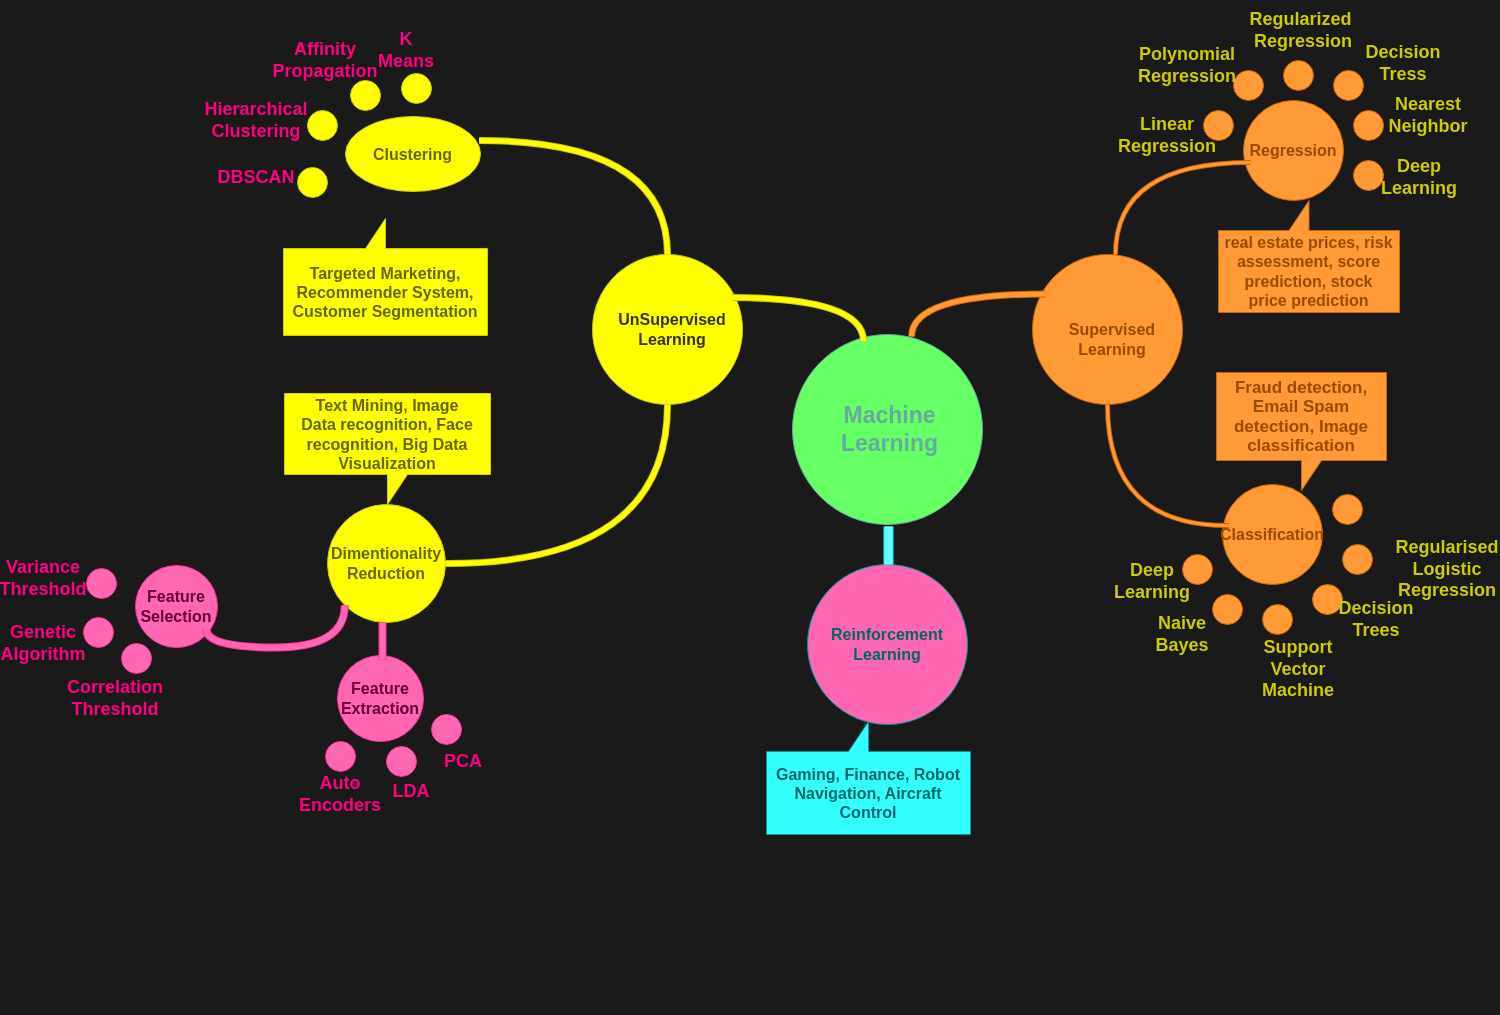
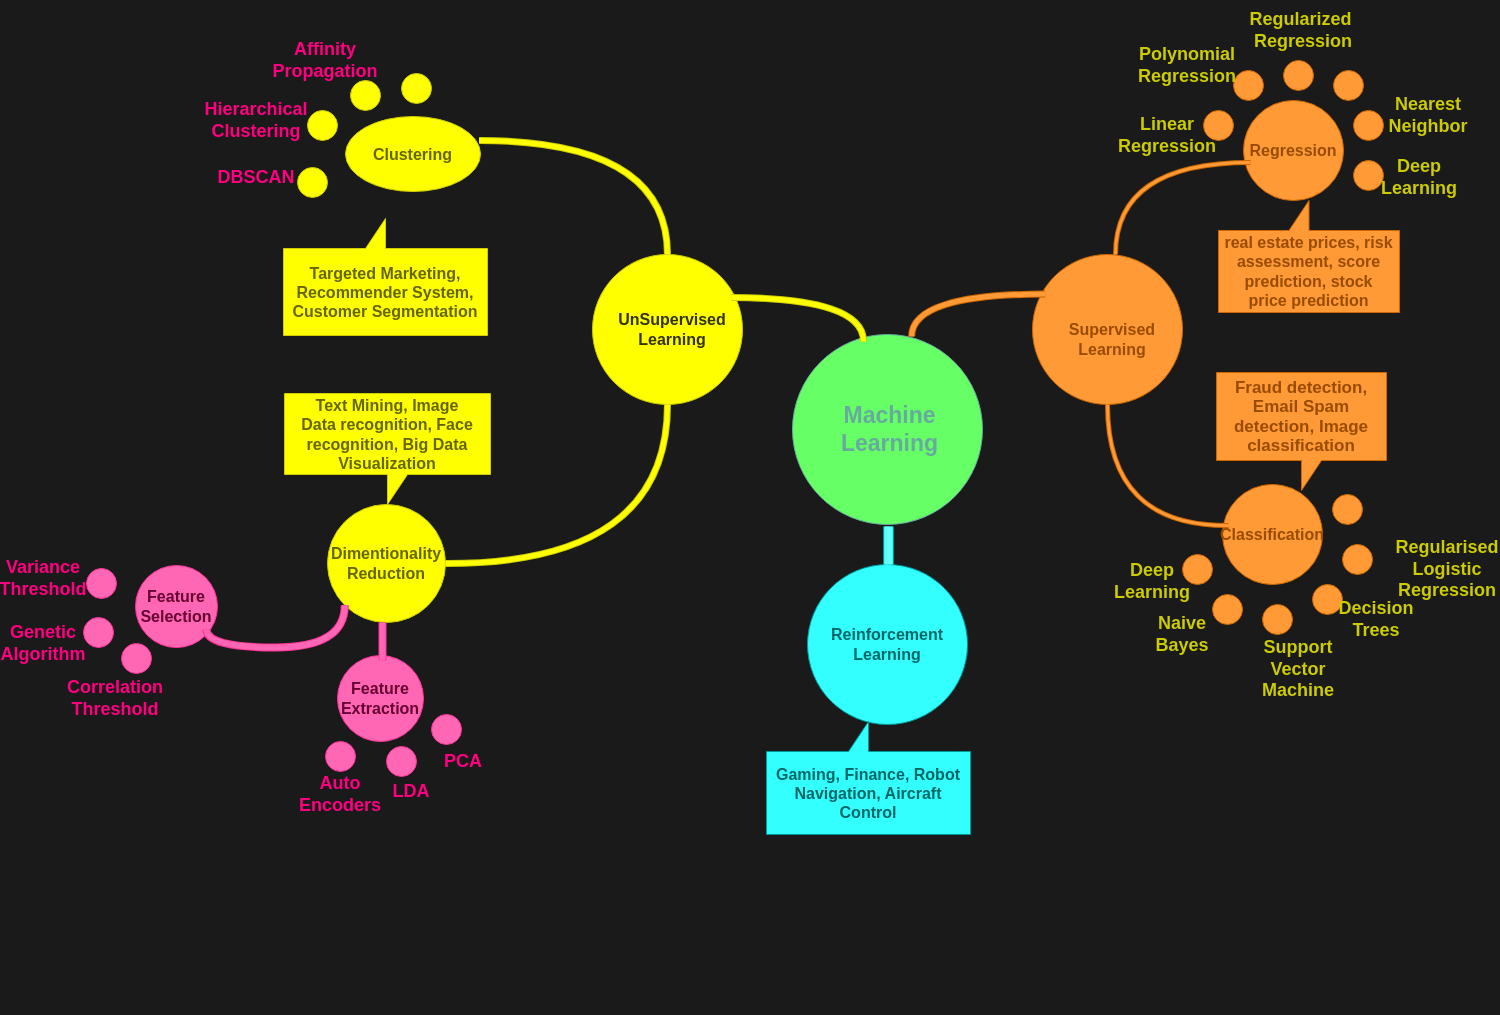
(407, 51) -> none
(1404, 64) -> none
(888, 645) -> (888, 645)
